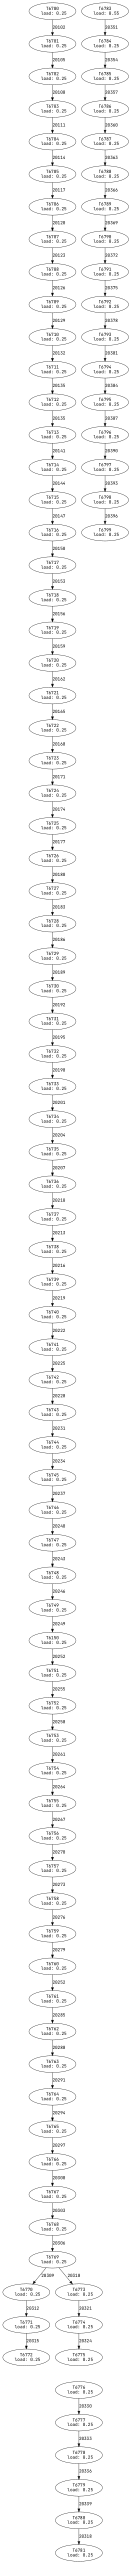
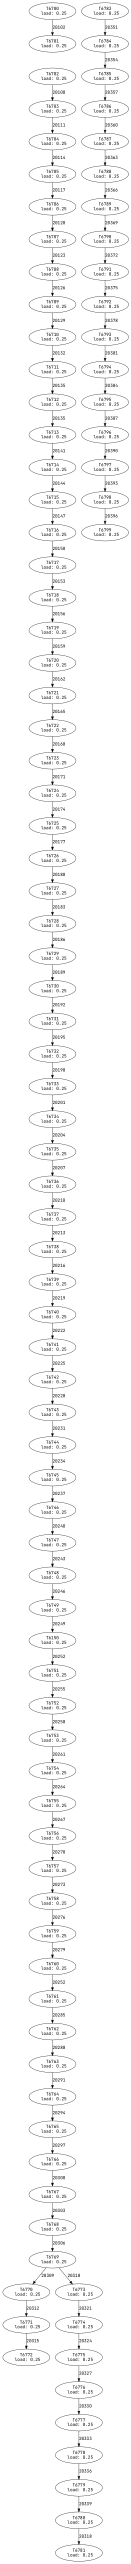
(105, 11) -> (105, 11)
(52, 59) -> none
none -> (79, 2372)
